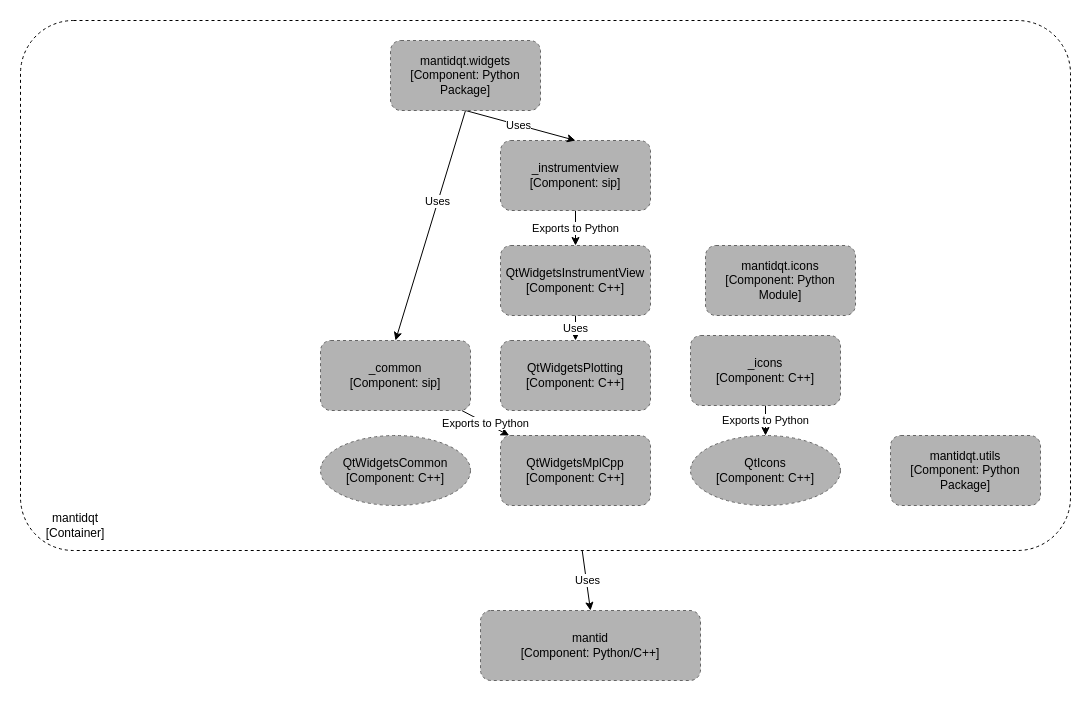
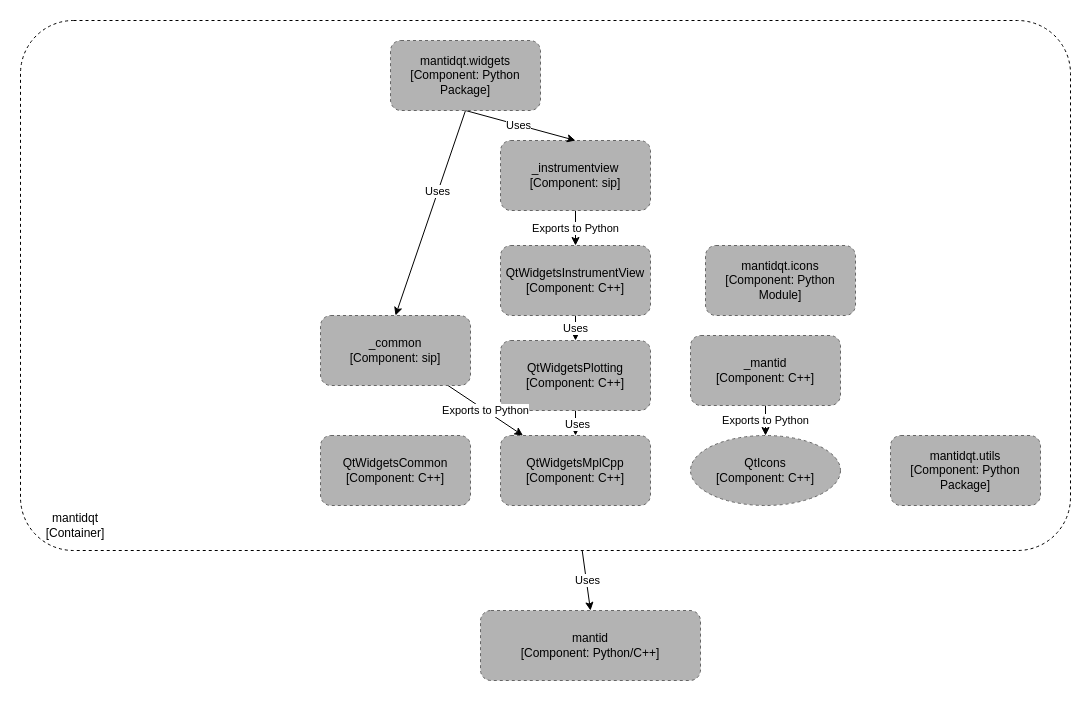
(766, 371) -> (766, 371)
(396, 376) -> (396, 351)
none -> (576, 420)
(396, 471) -> (396, 471)
